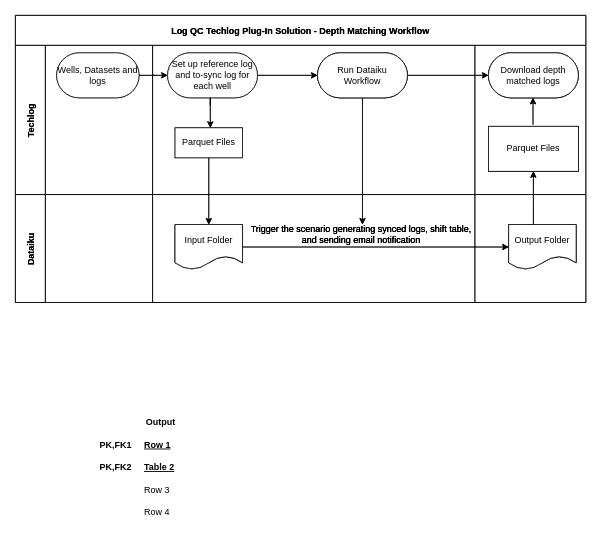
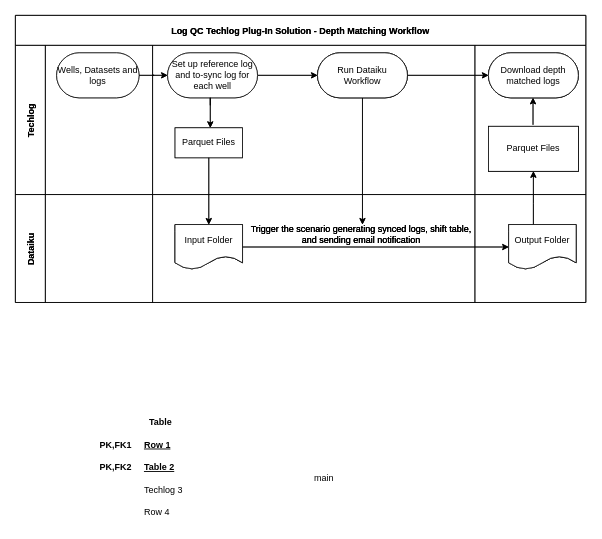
(161, 422) -> (161, 422)
none -> (324, 479)
(155, 490) -> (164, 490)
